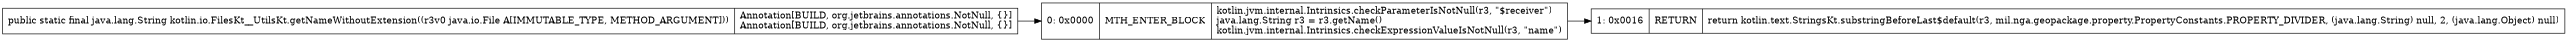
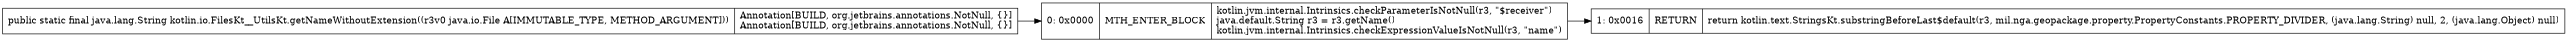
(1300, 21) -> (1306, 21)
